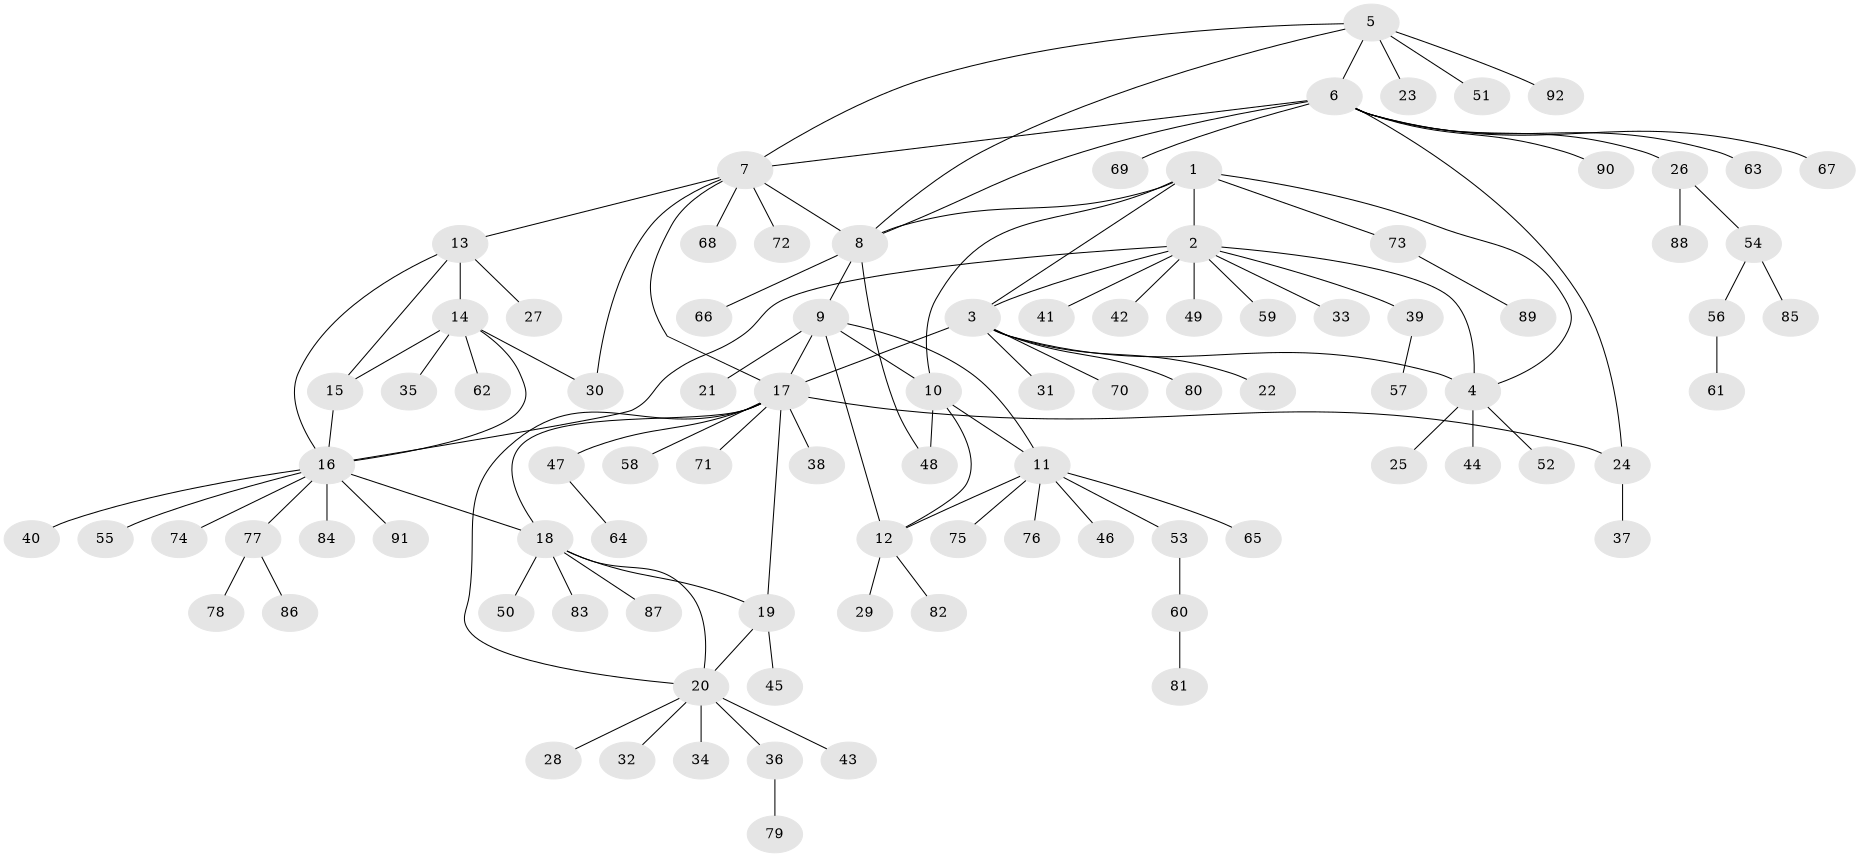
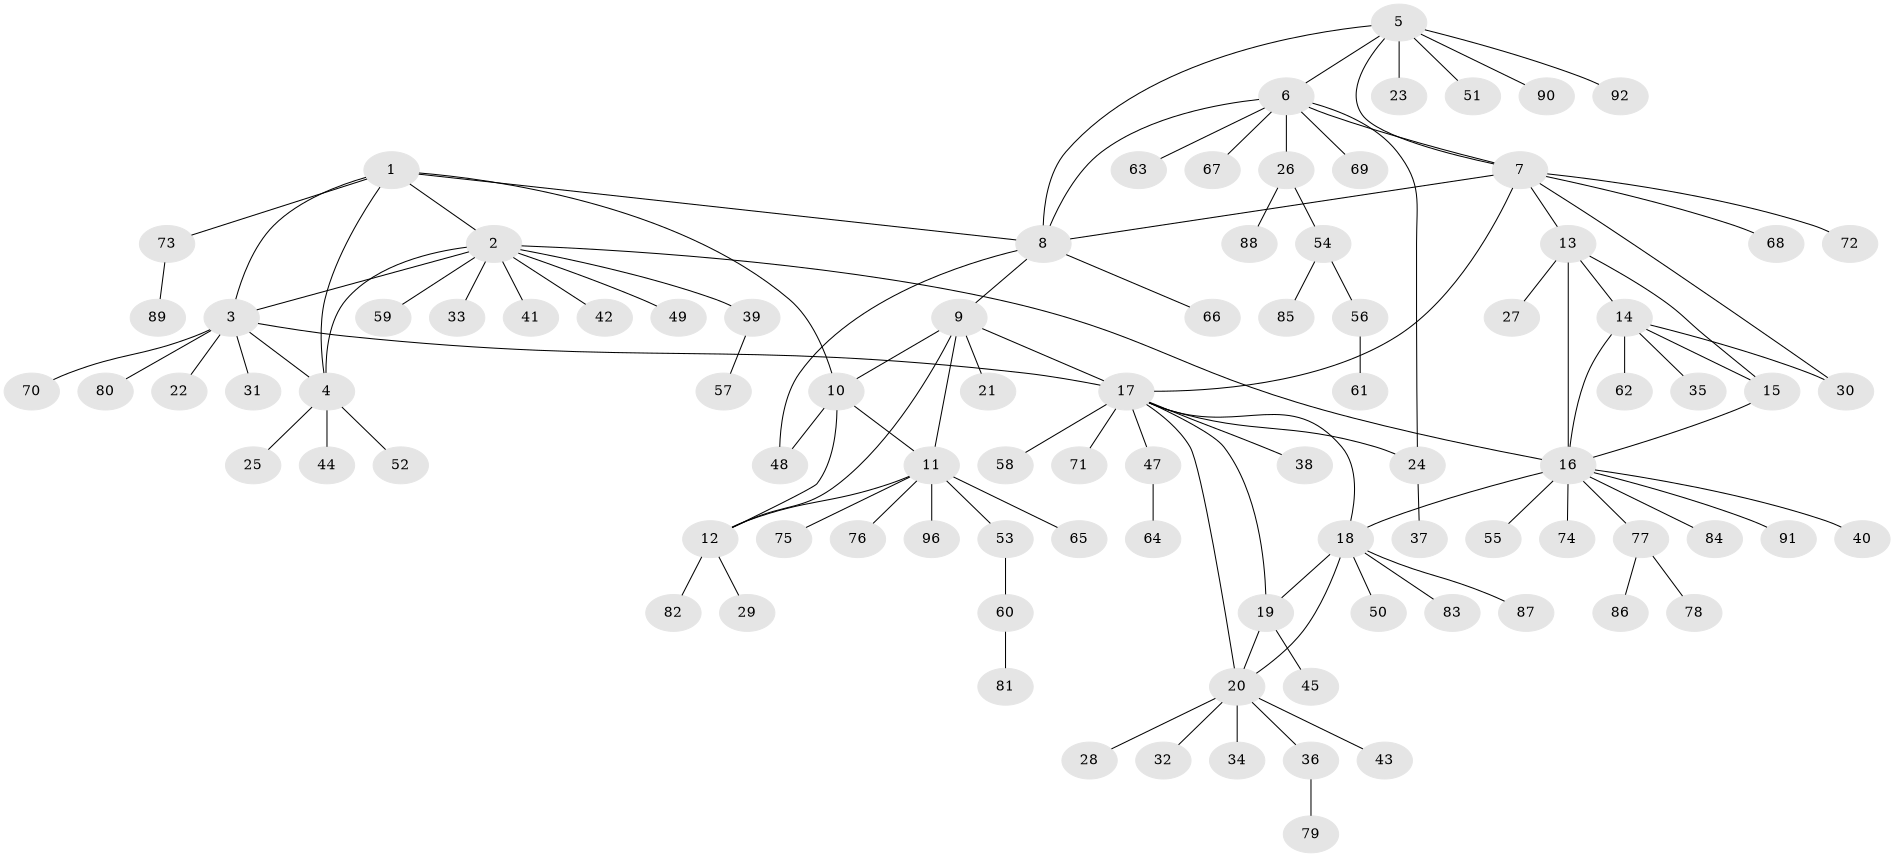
(1522, 141) -> (1473, 59)
(1106, 539) -> (932, 539)
